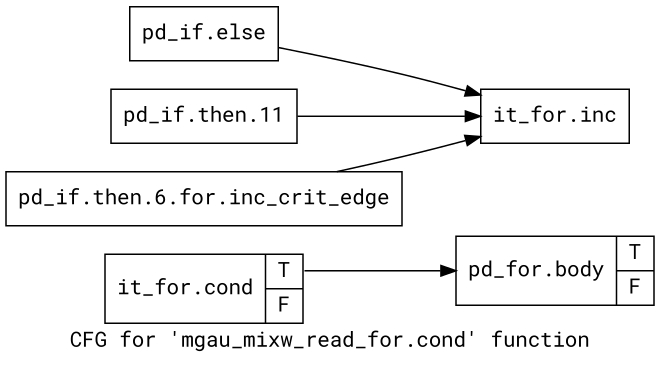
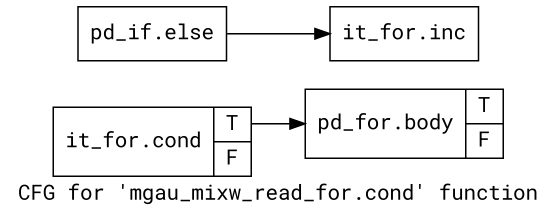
(204, 116) -> none
(204, 199) -> none
